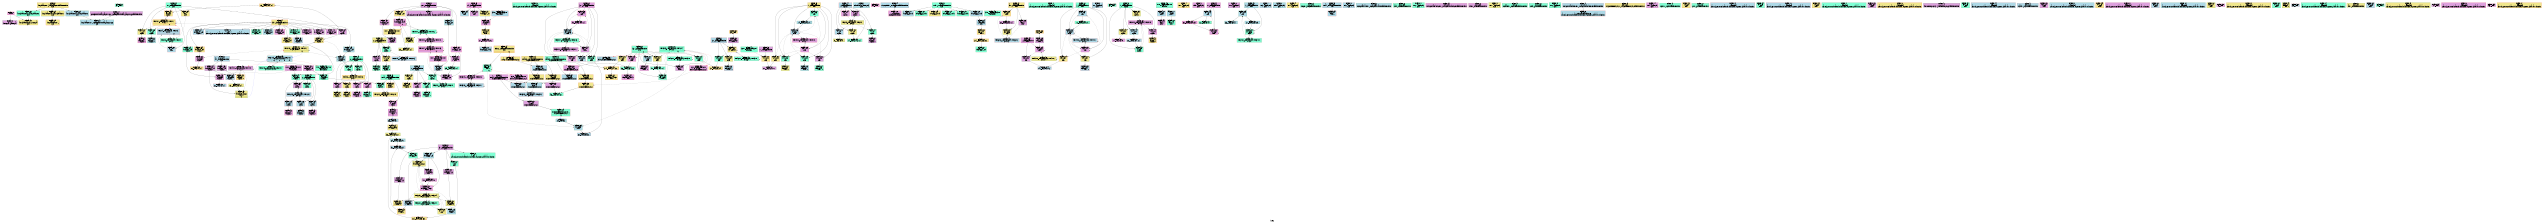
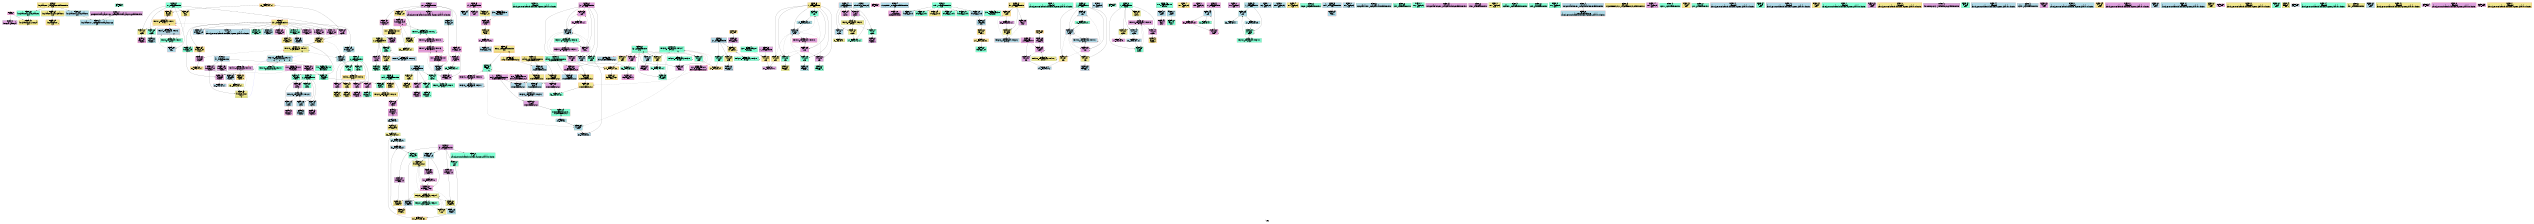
(2380, 5) -> none
